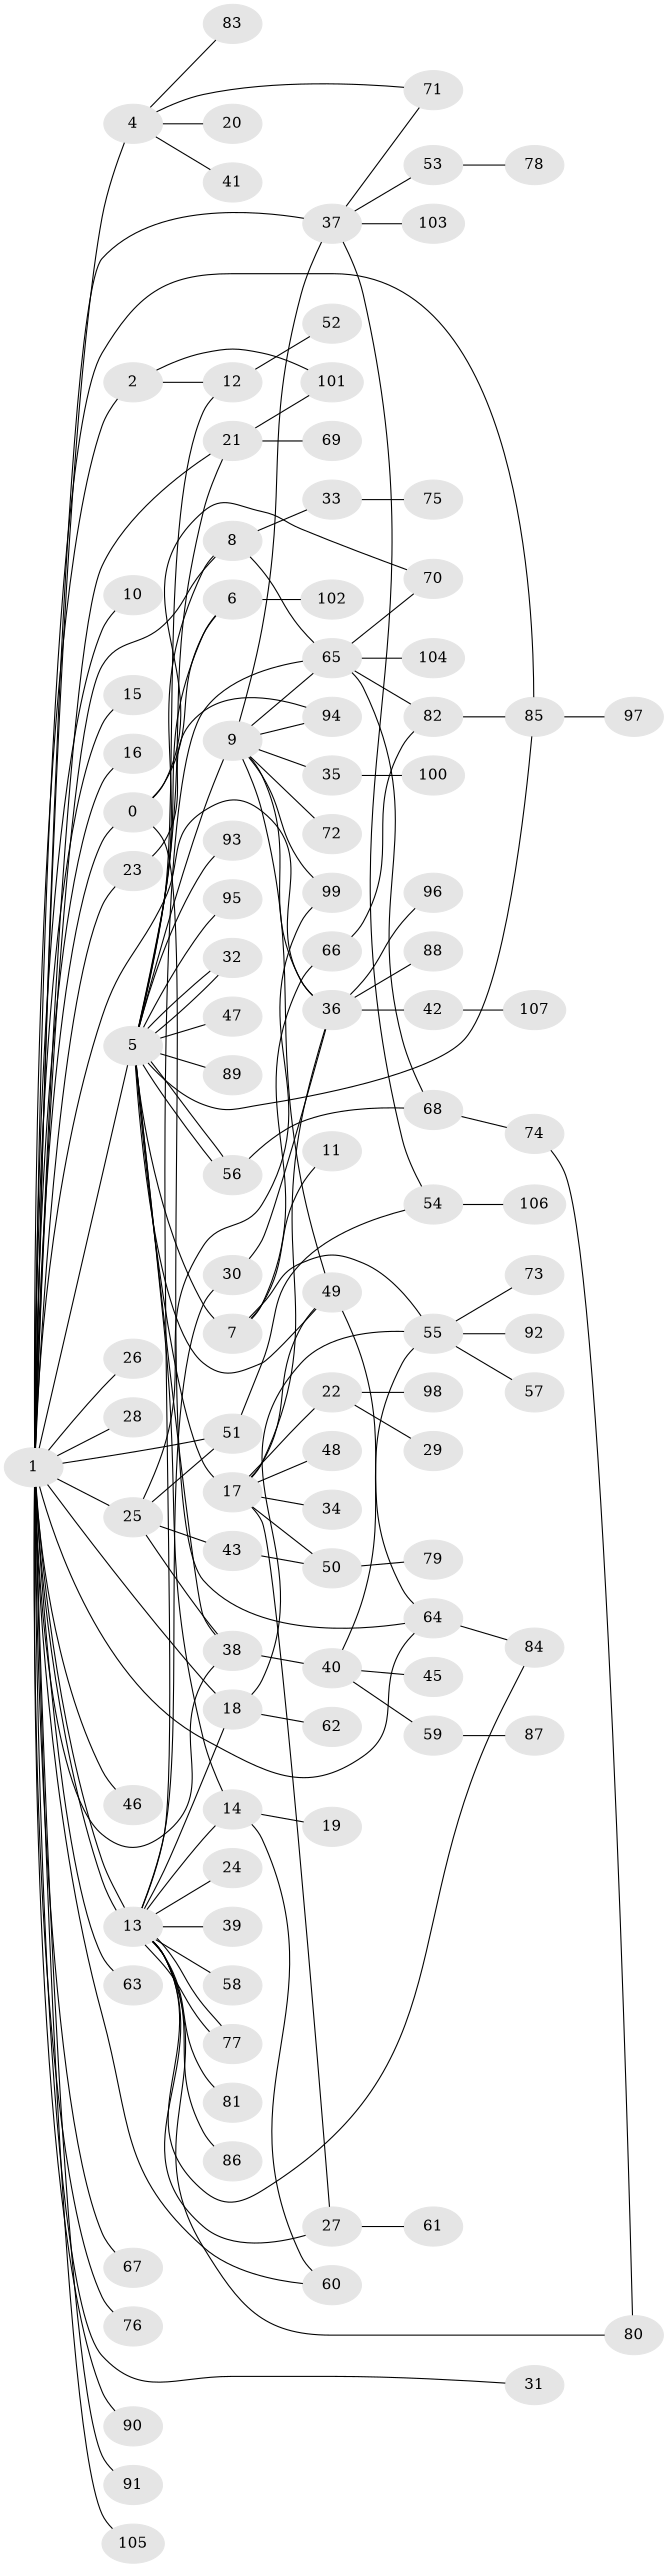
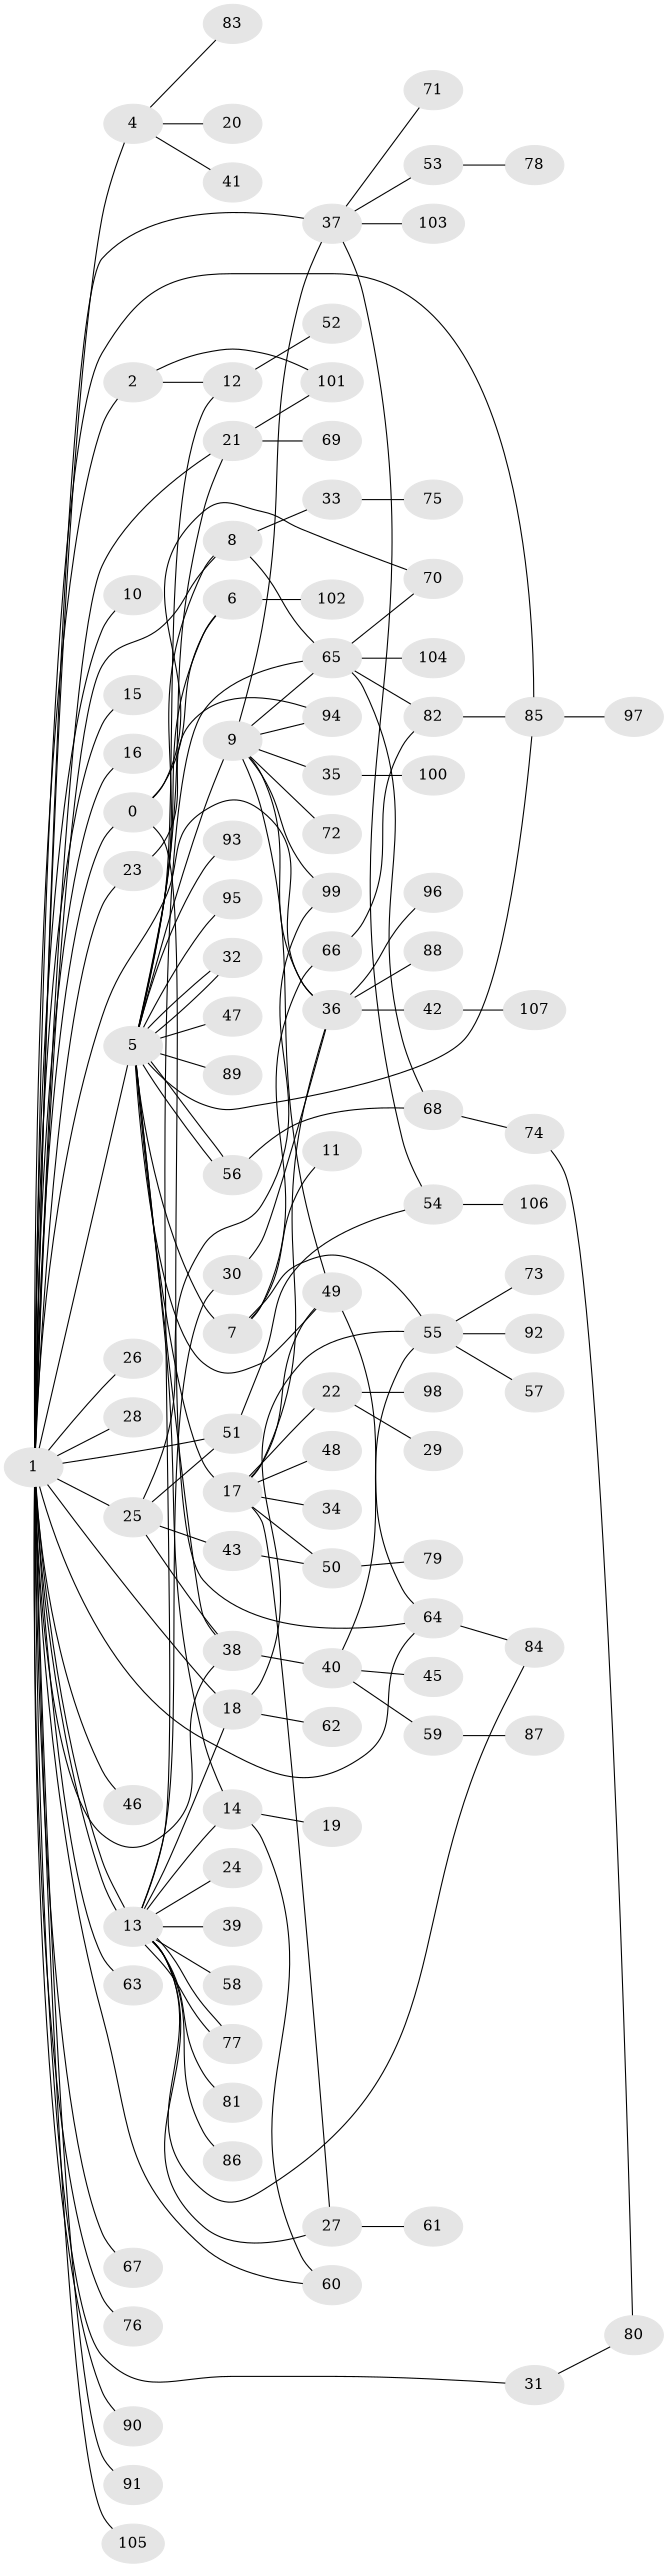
(278, 85) -> none
(238, 2296) -> (584, 2360)
